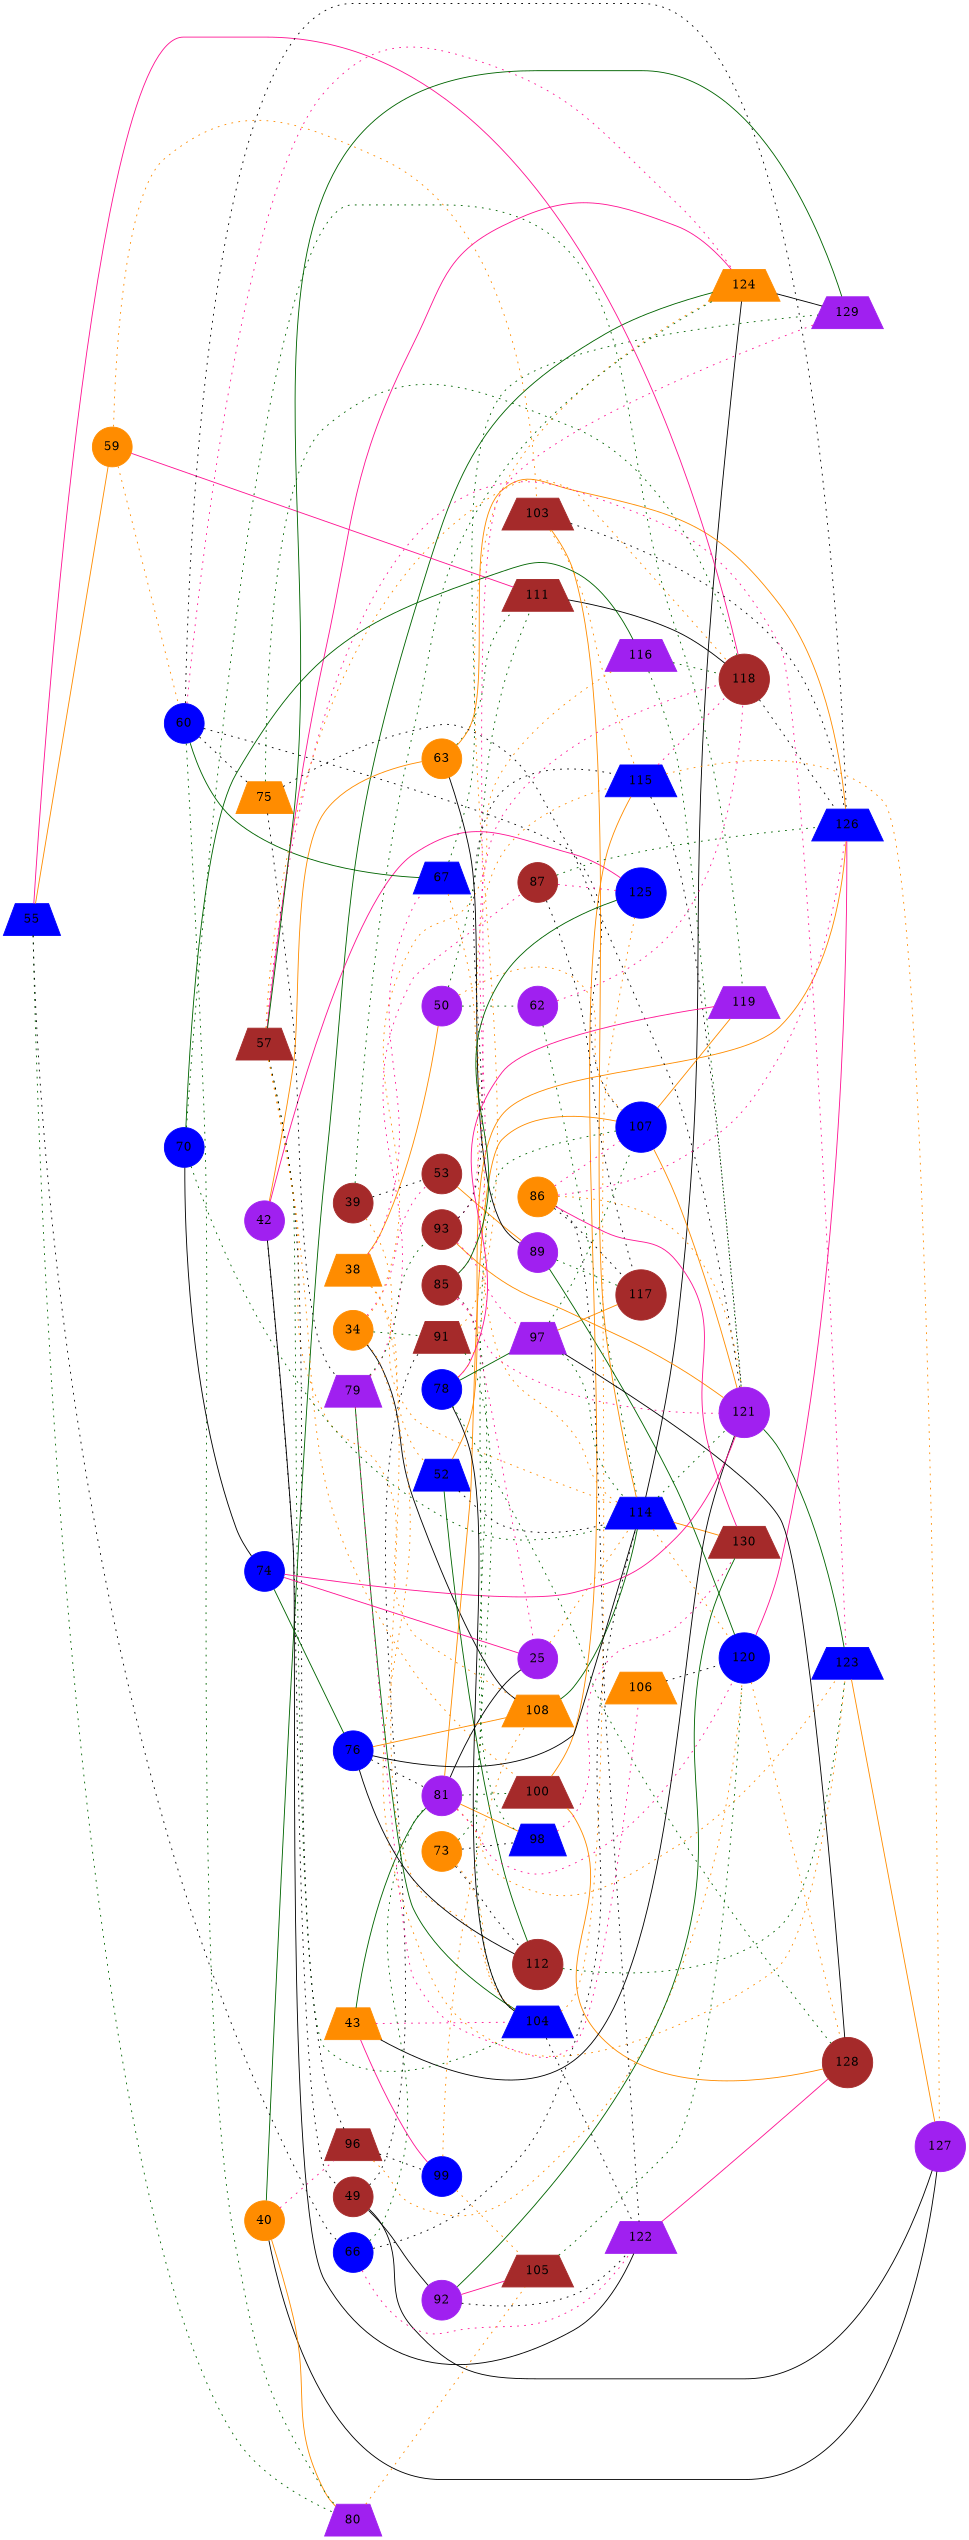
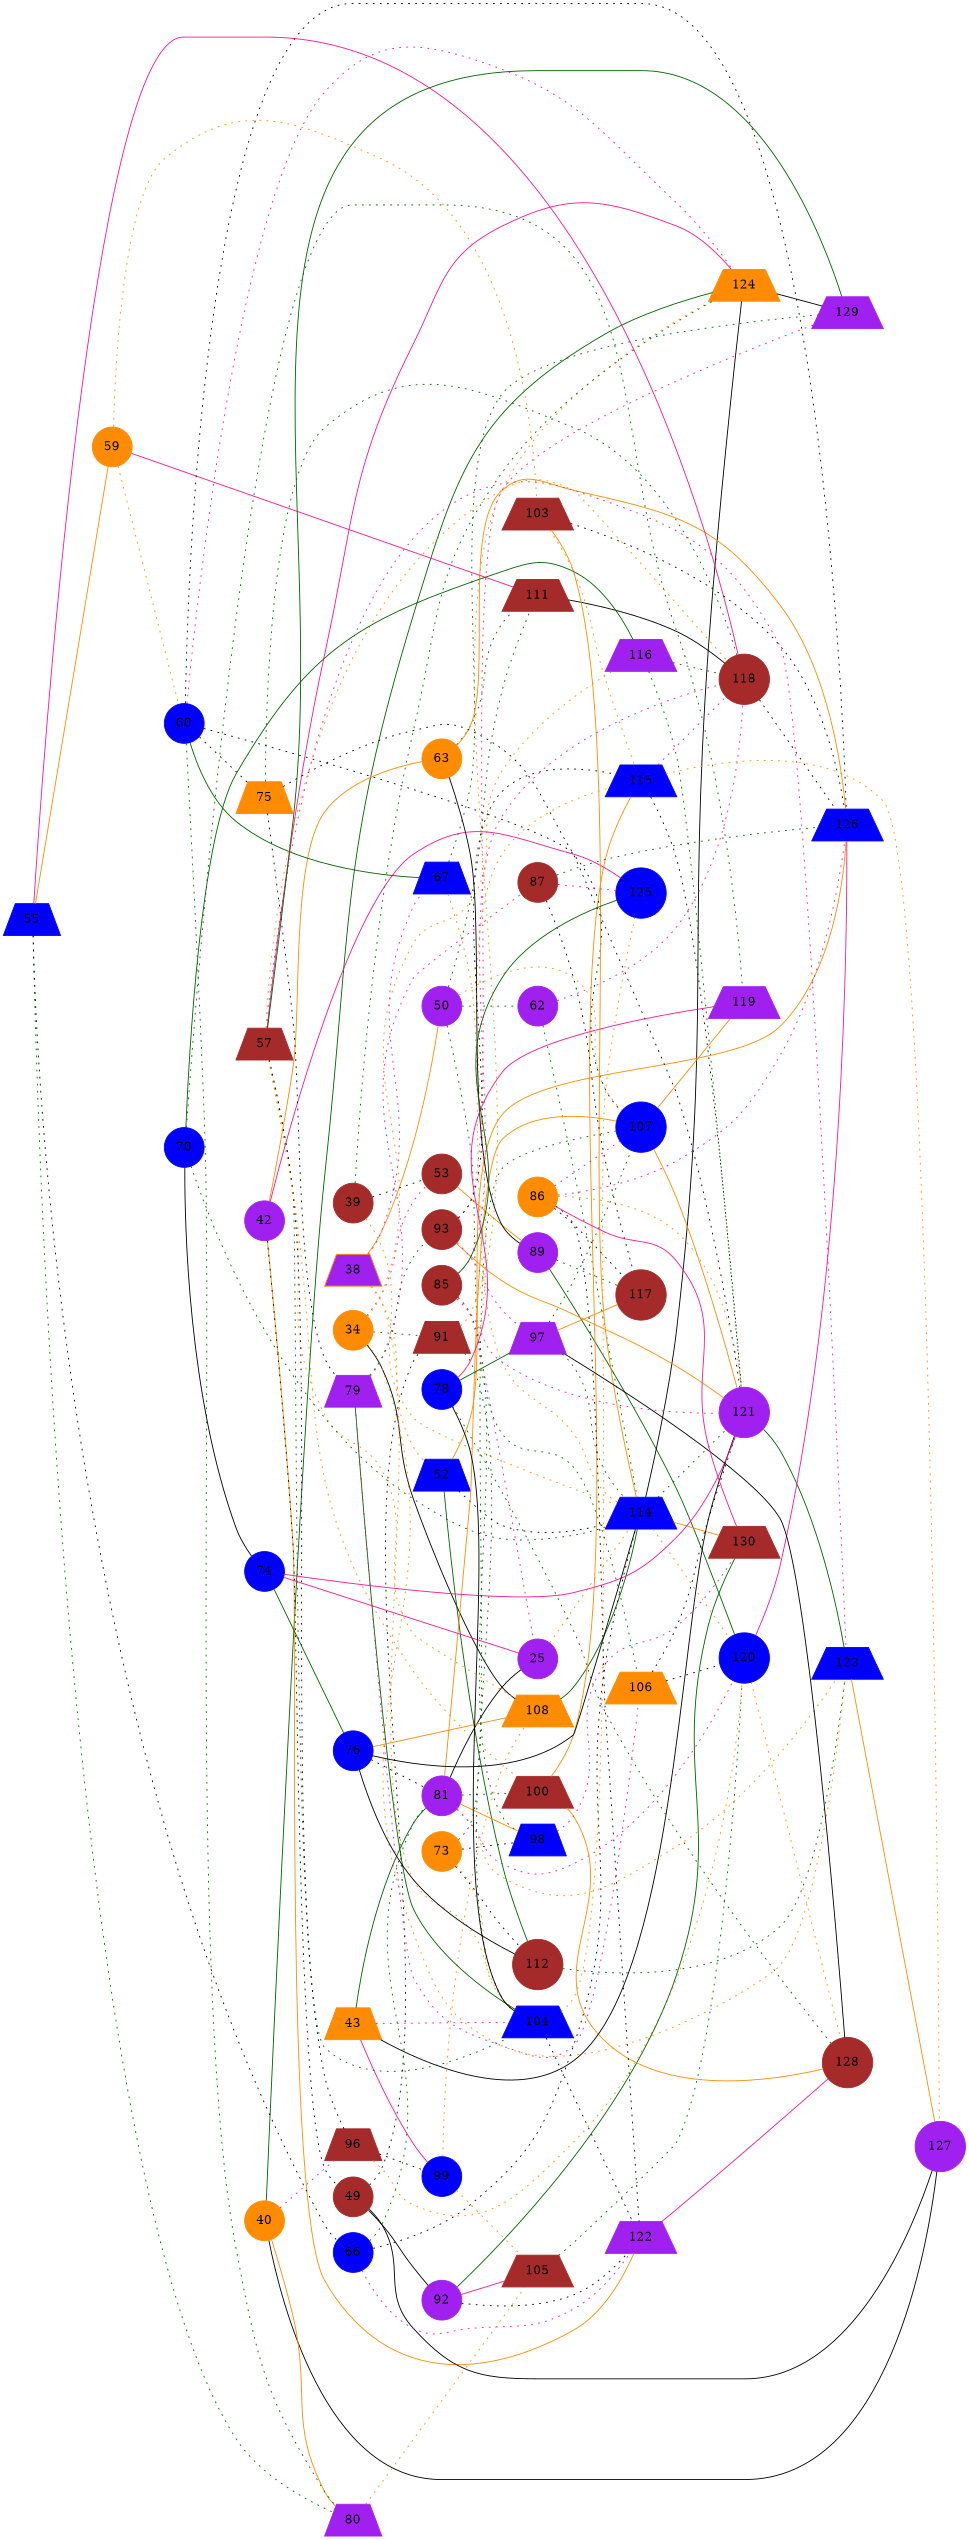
(353, 1270) -> (353, 1270)
none -> (511, 1443)
none -> (689, 1593)
(296, 1954) -> (296, 1954)
